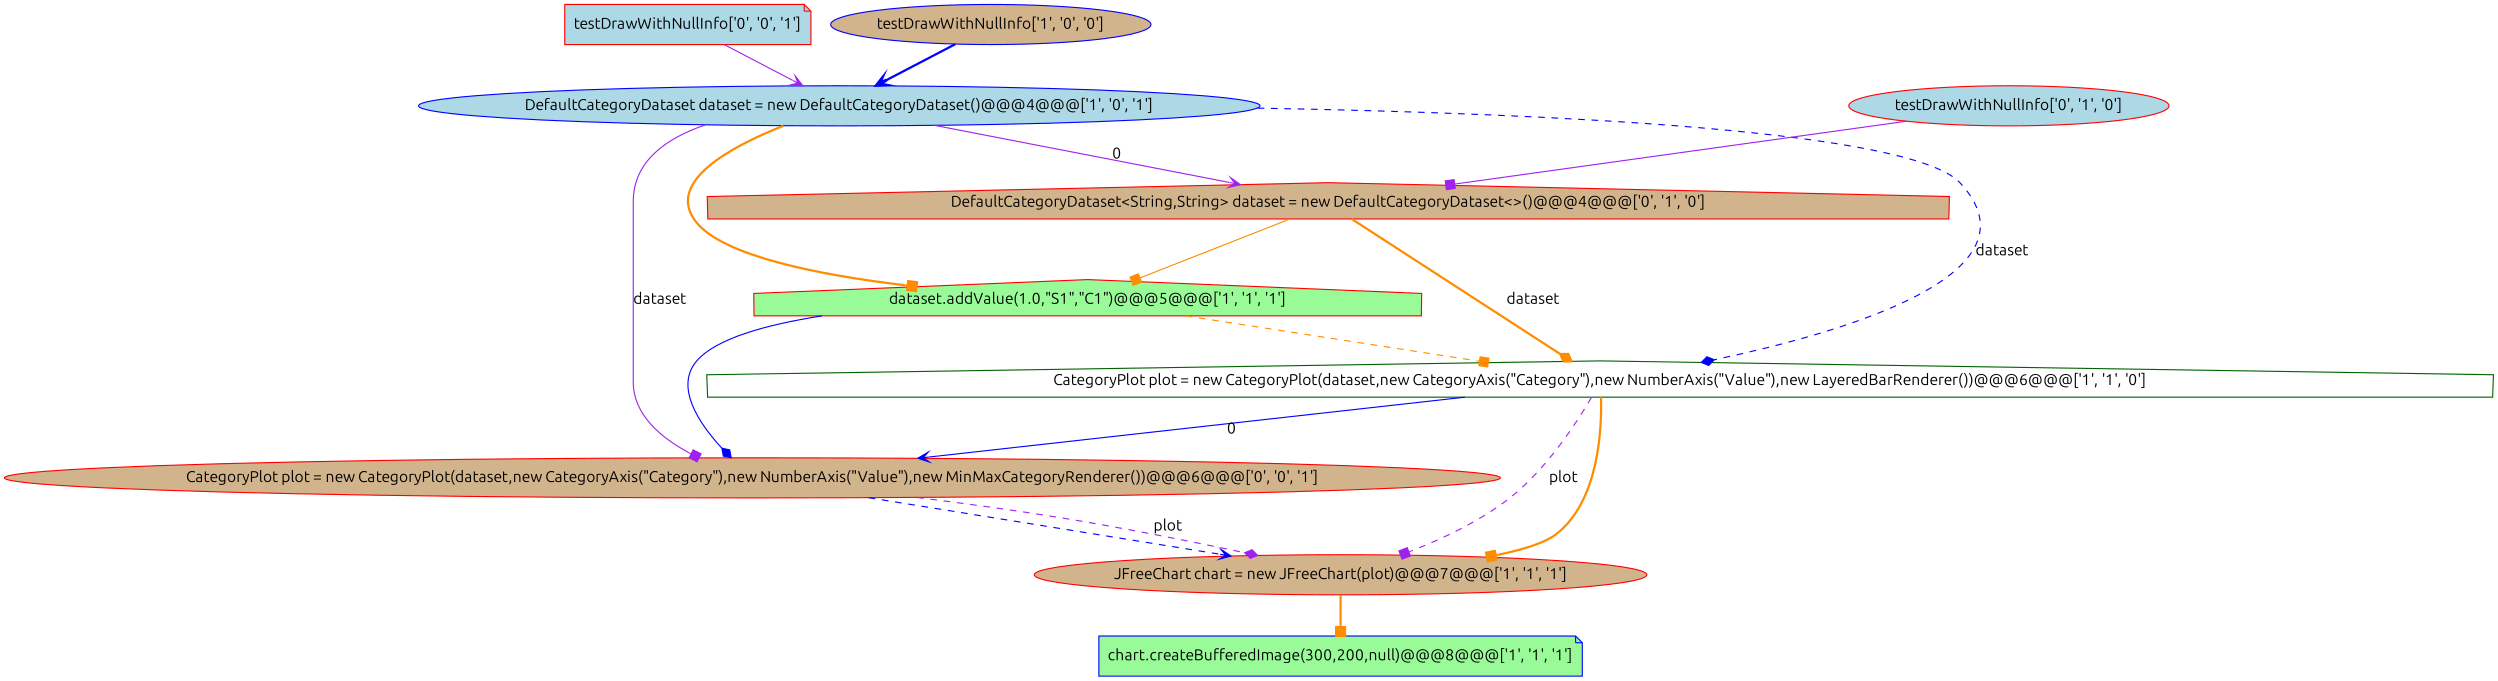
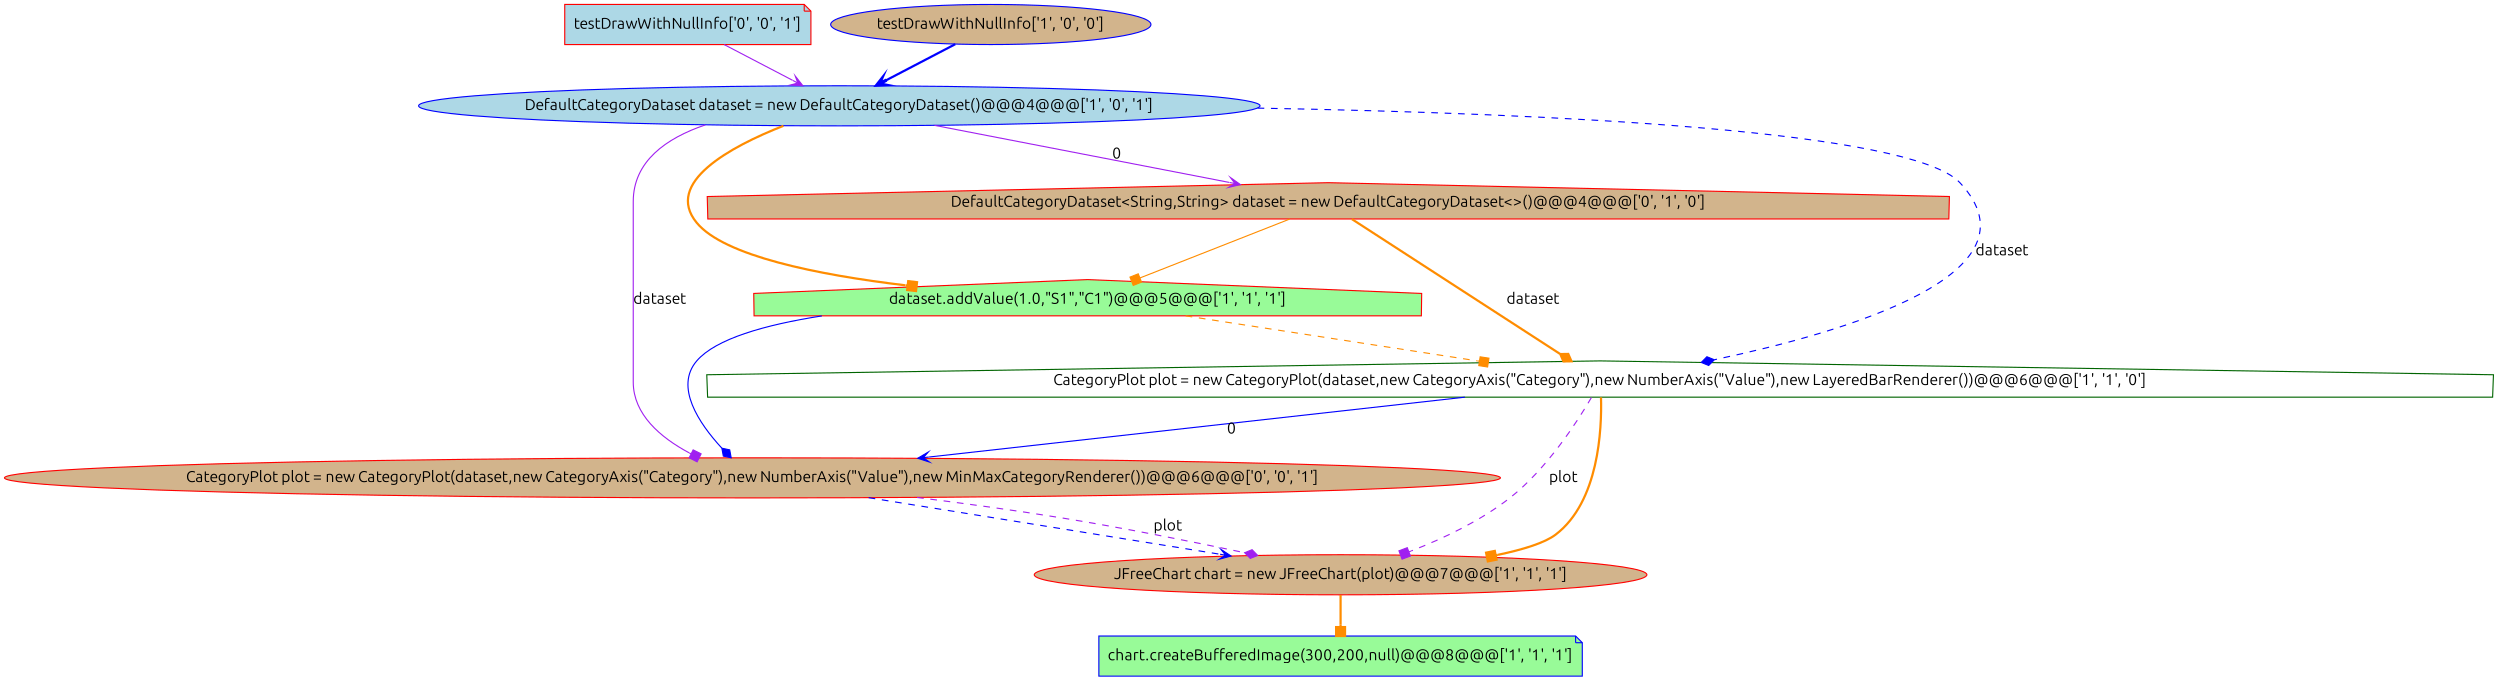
(2009, 106) -> none
